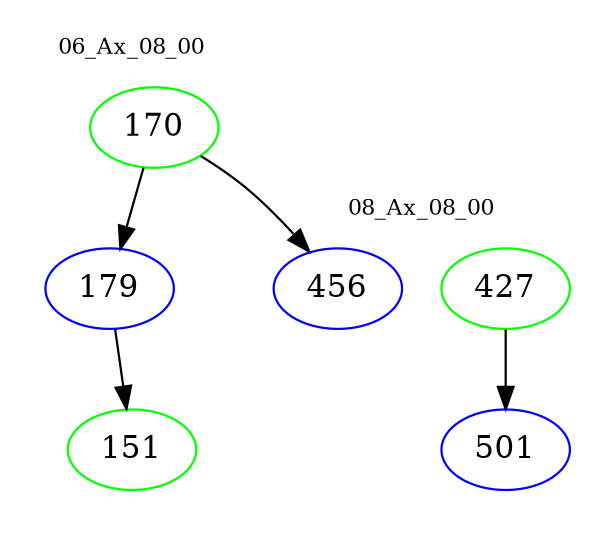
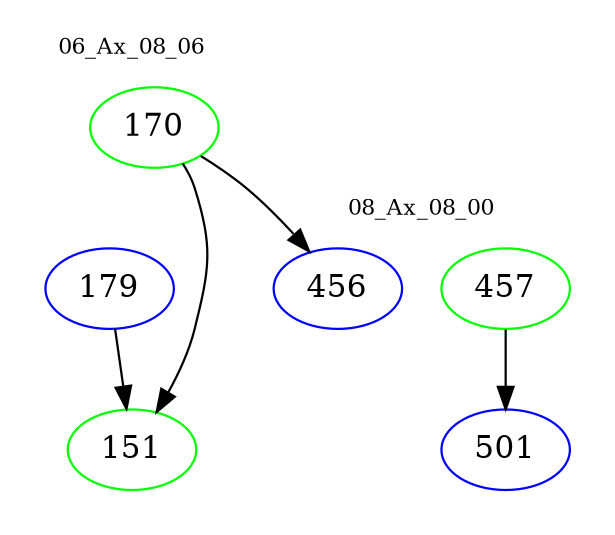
(132, 48) -> (132, 48)
(135, 197) -> (205, 279)
(506, 289) -> (506, 289)
